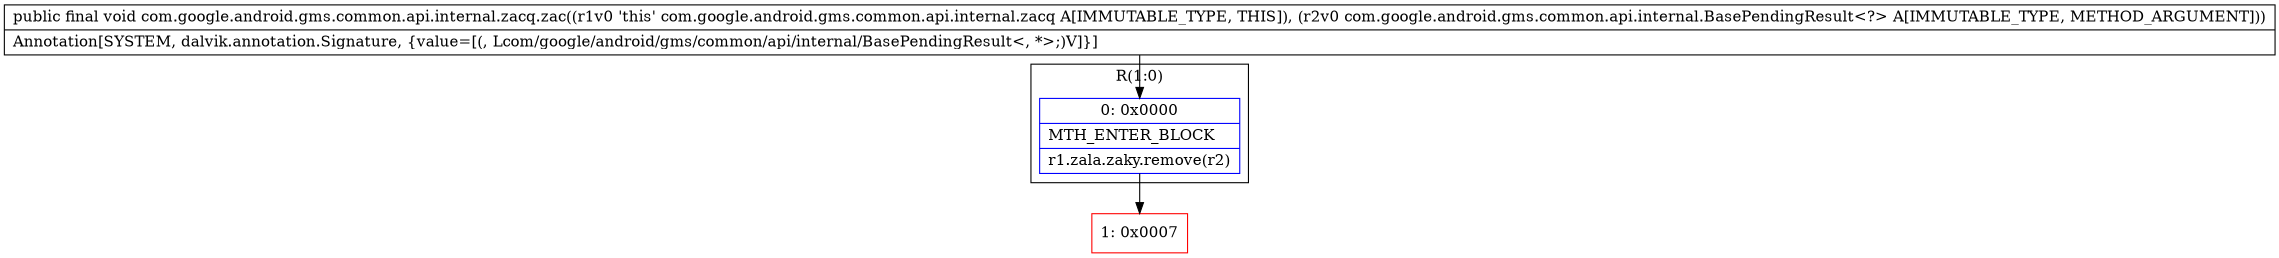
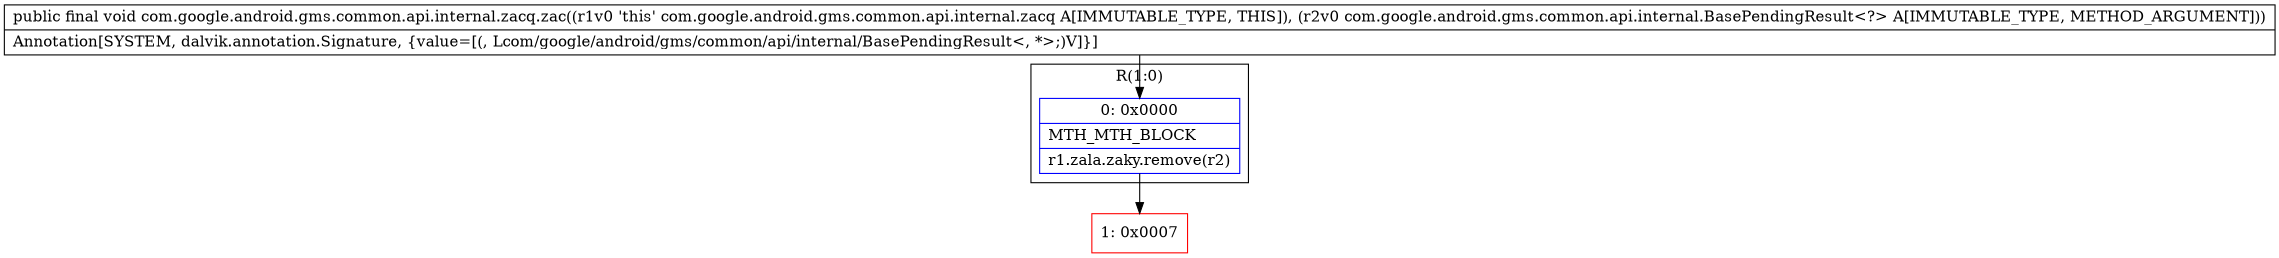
(1132, 135) -> (1122, 135)
